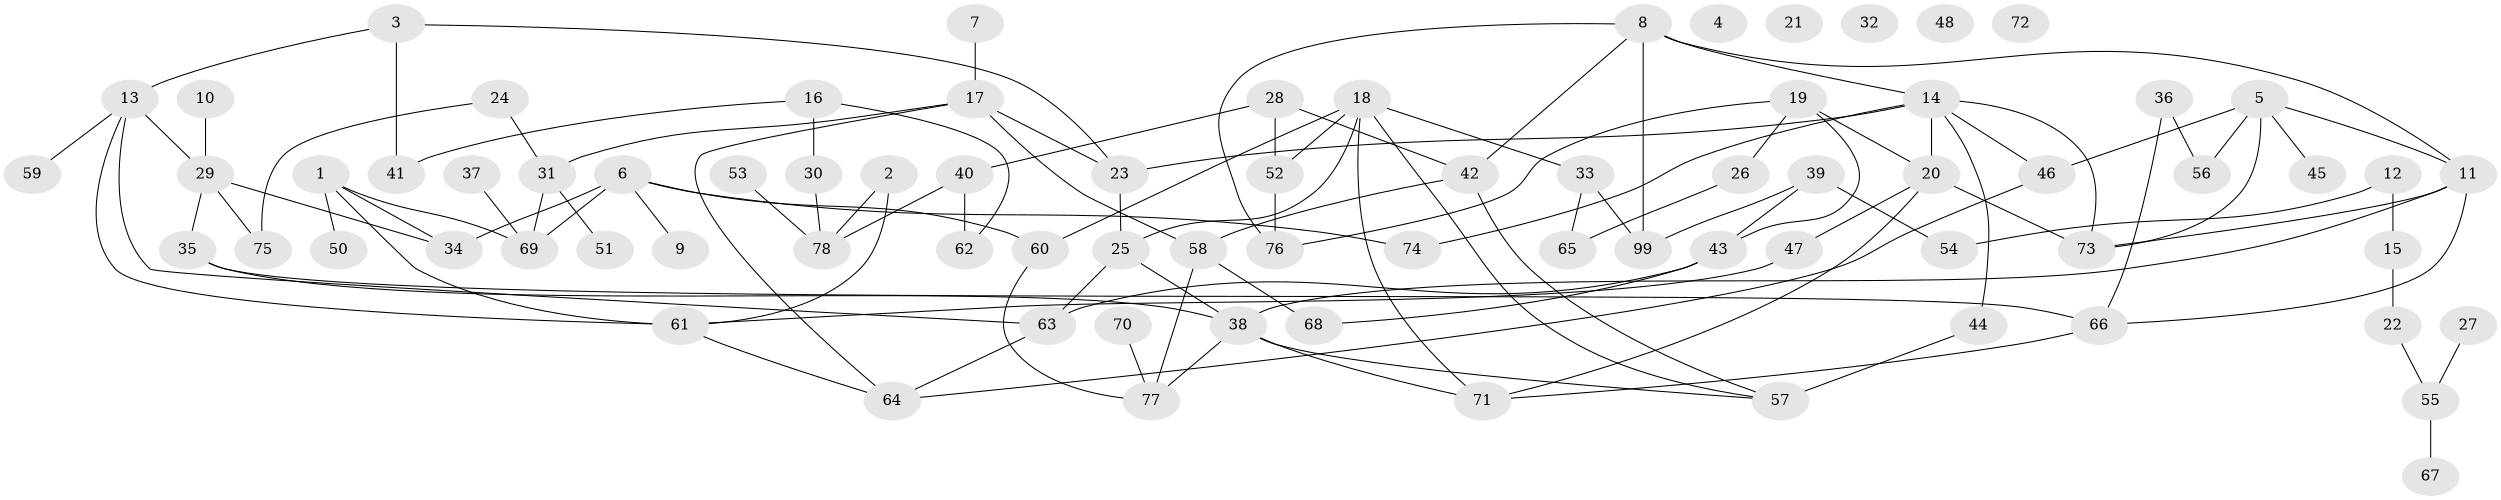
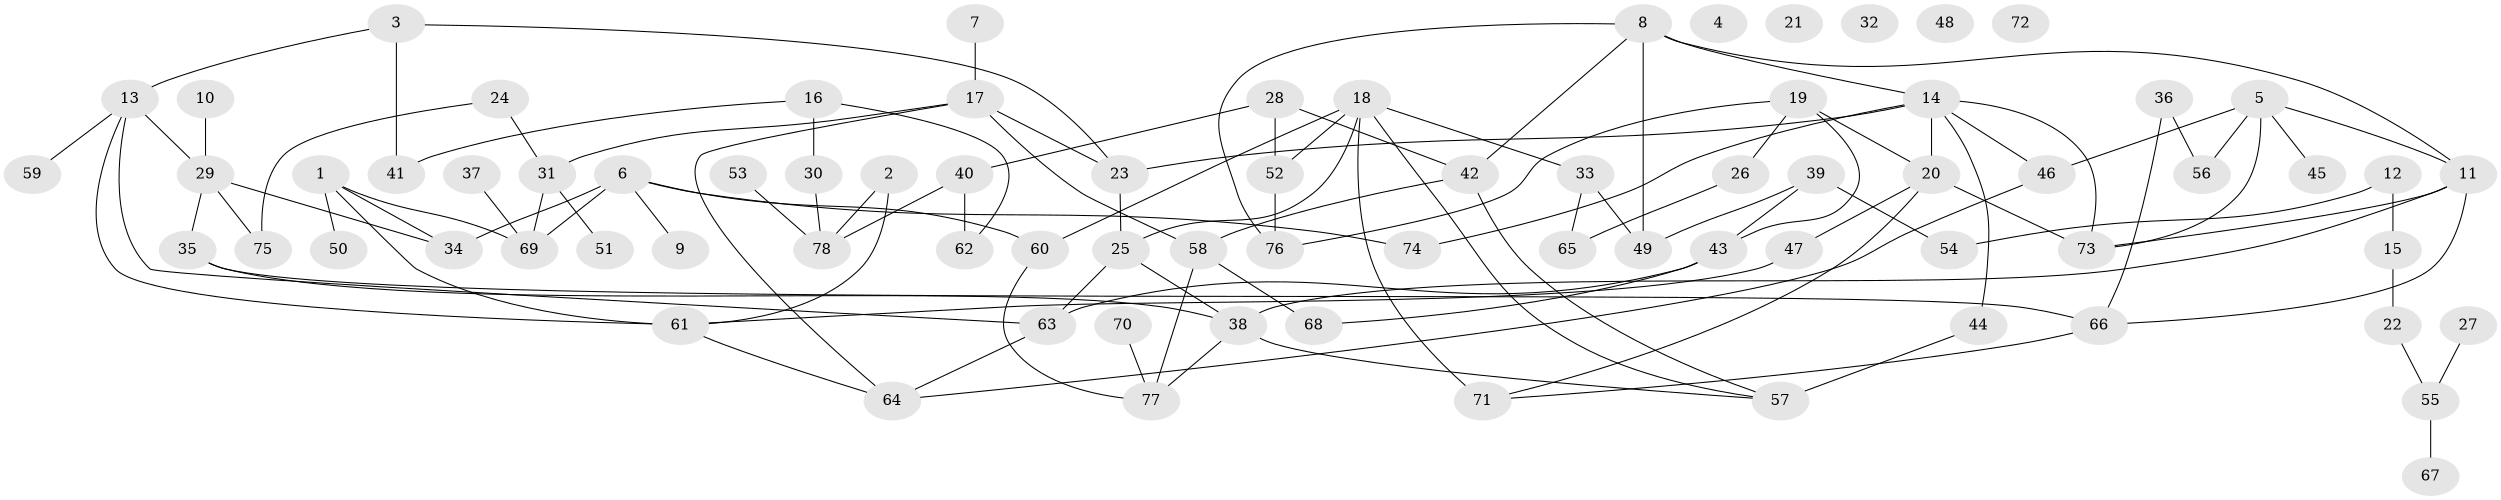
(1643, 250) -> (1643, 250)
(1357, 370) -> none
